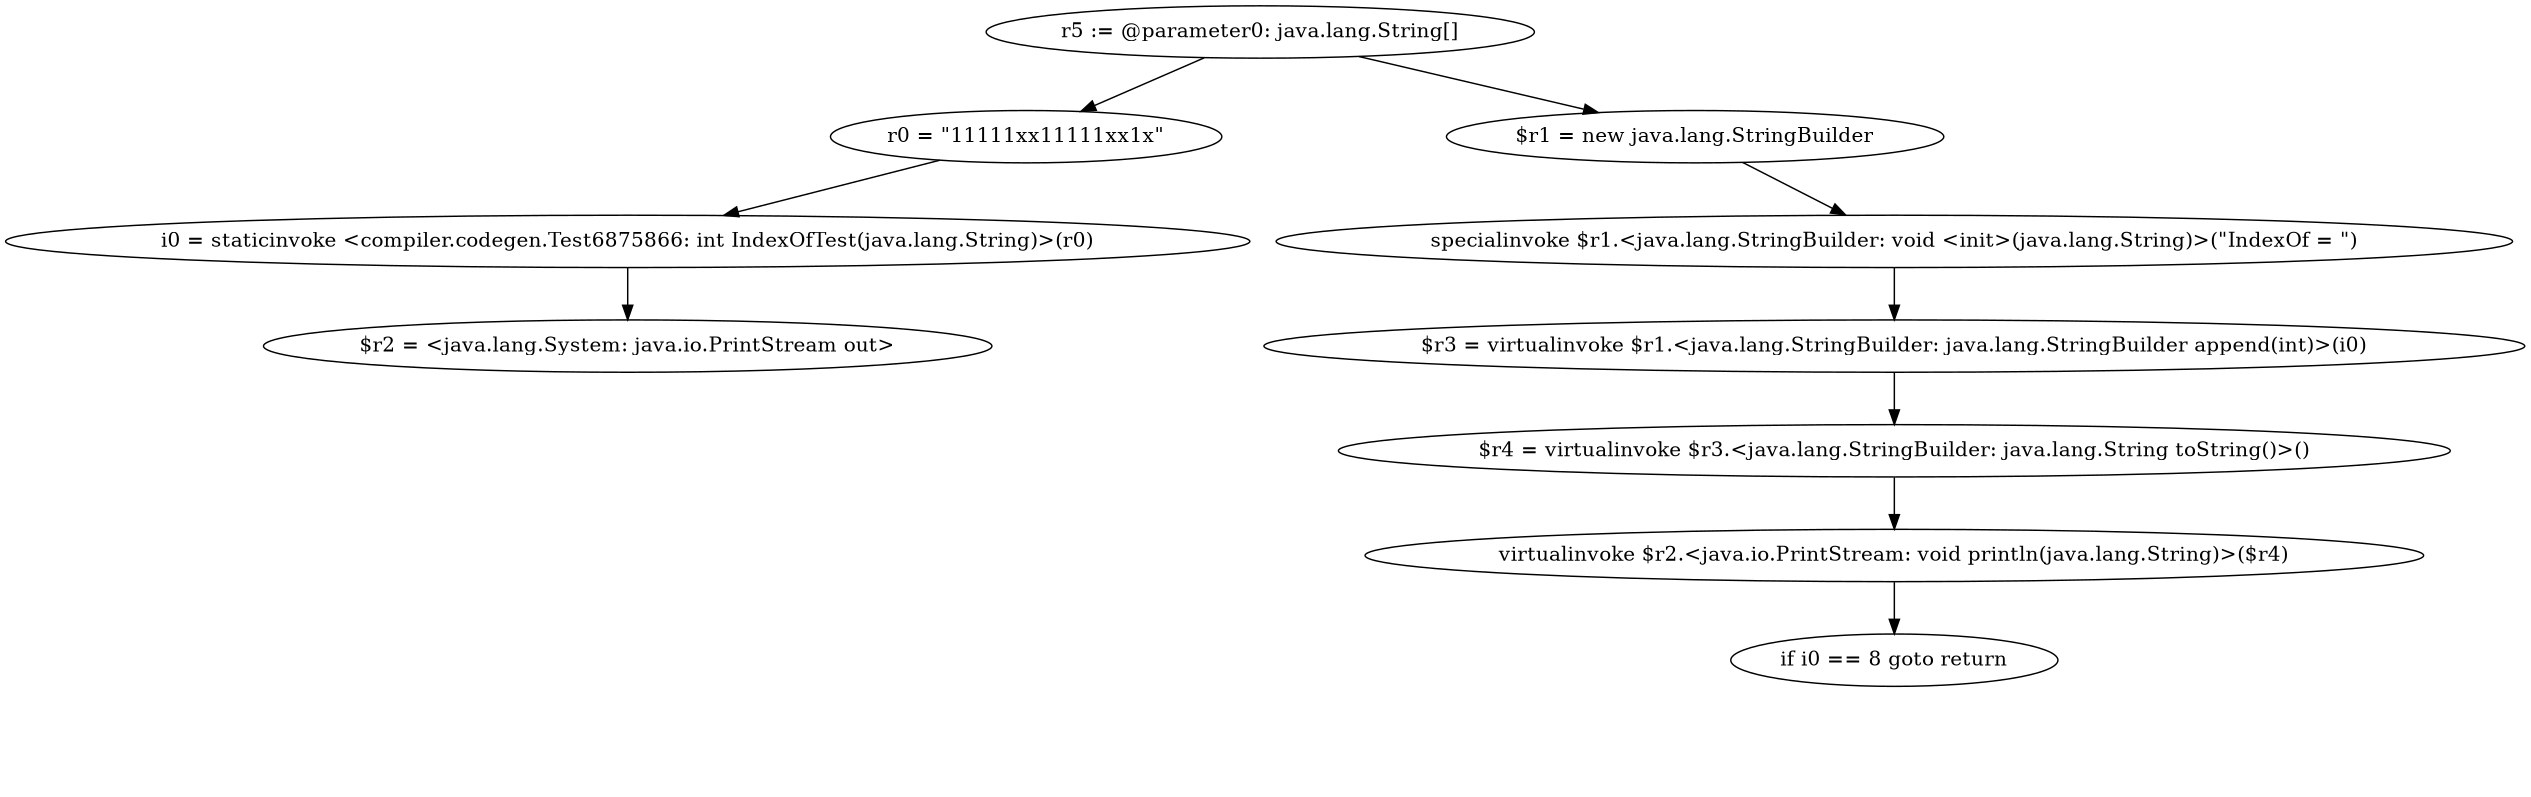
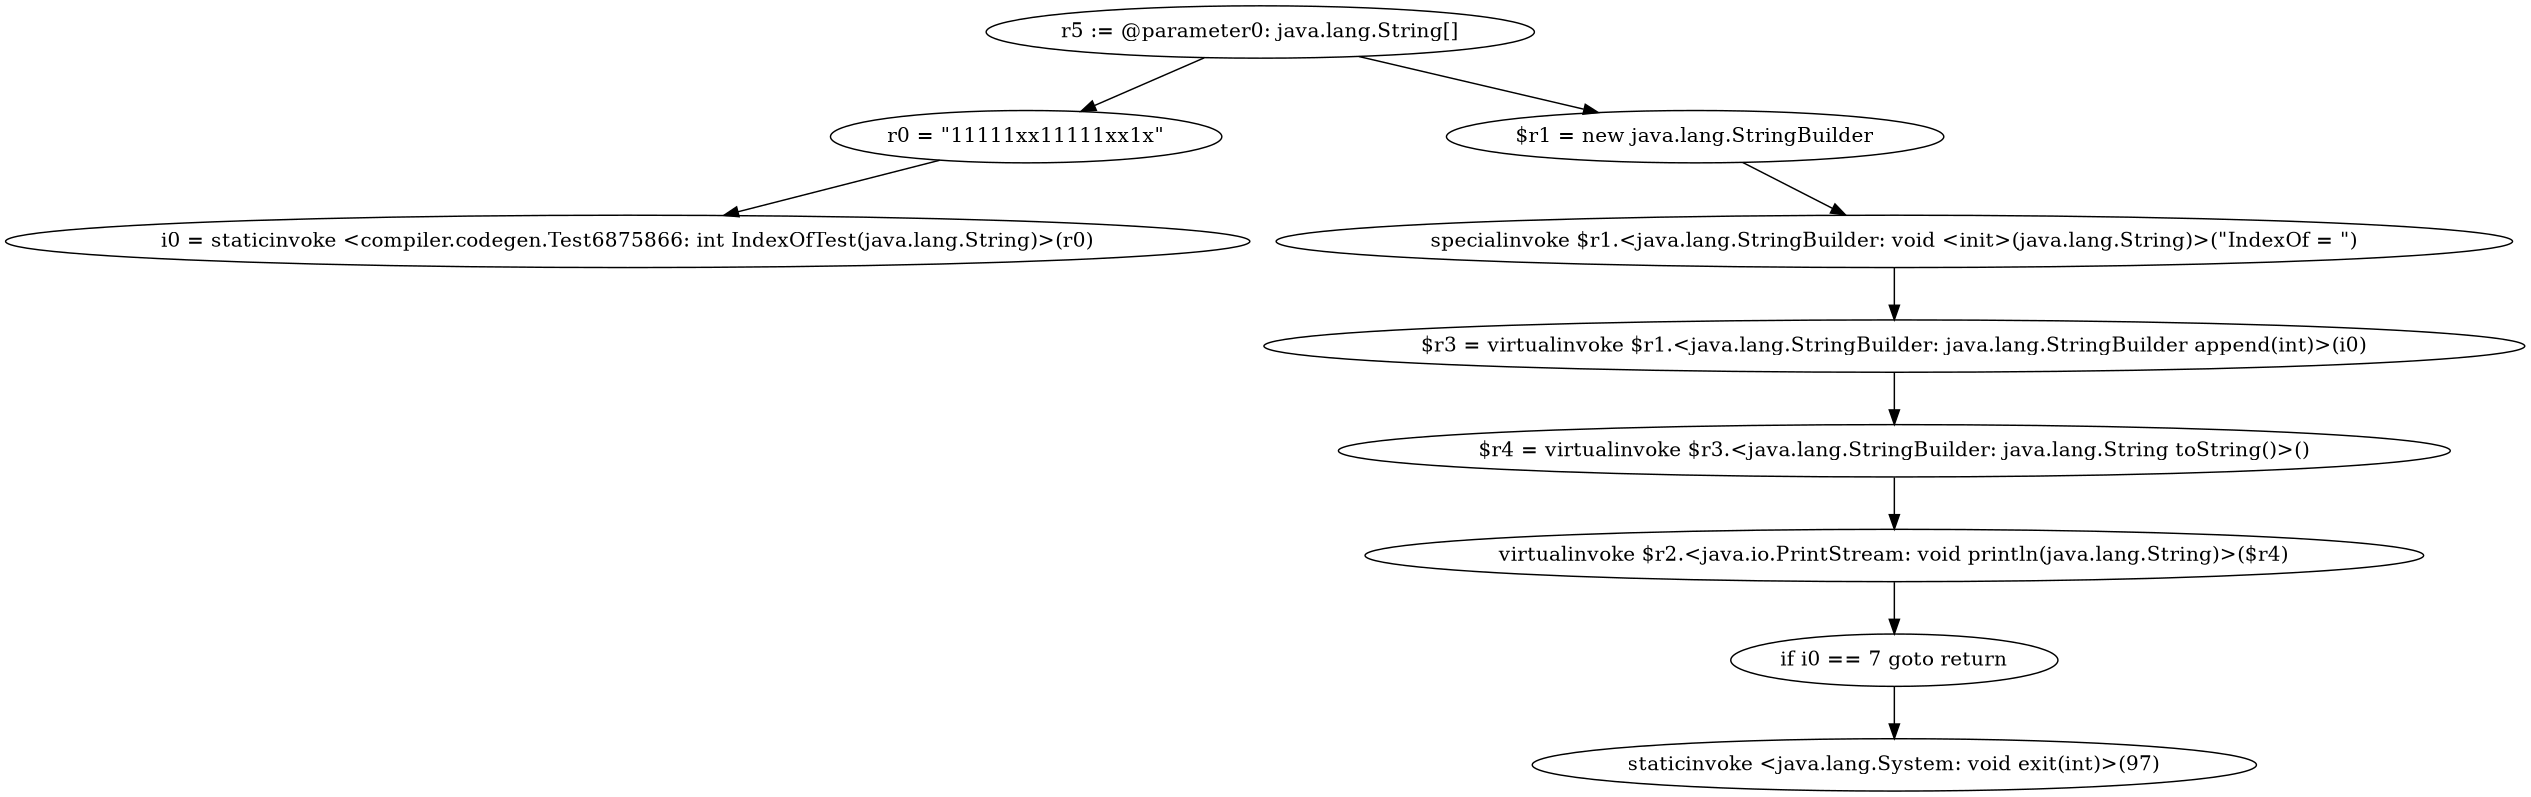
(628, 346) -> none
(1894, 660) -> (1894, 660)
none -> (1894, 765)
